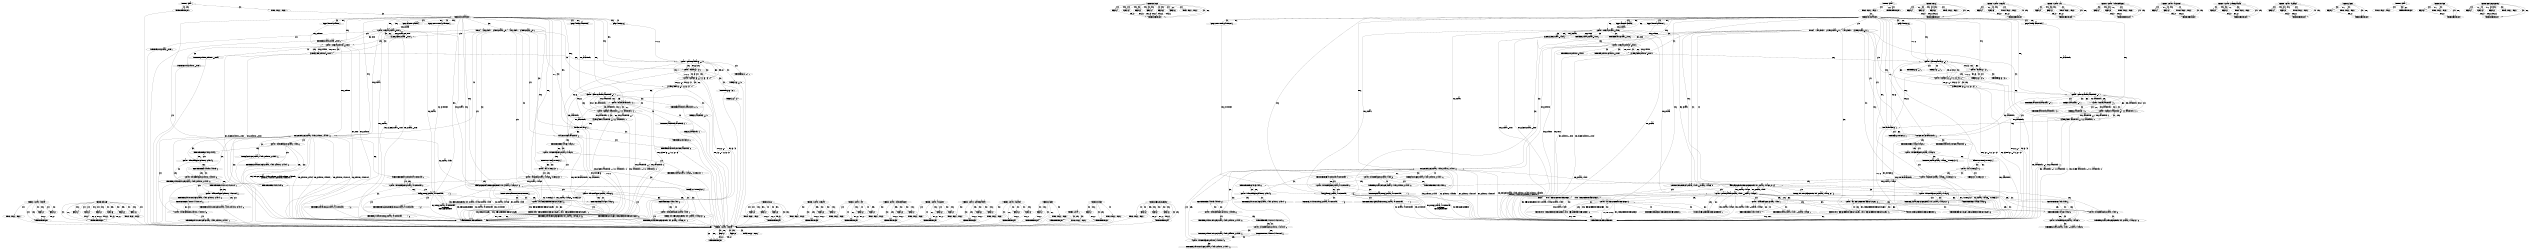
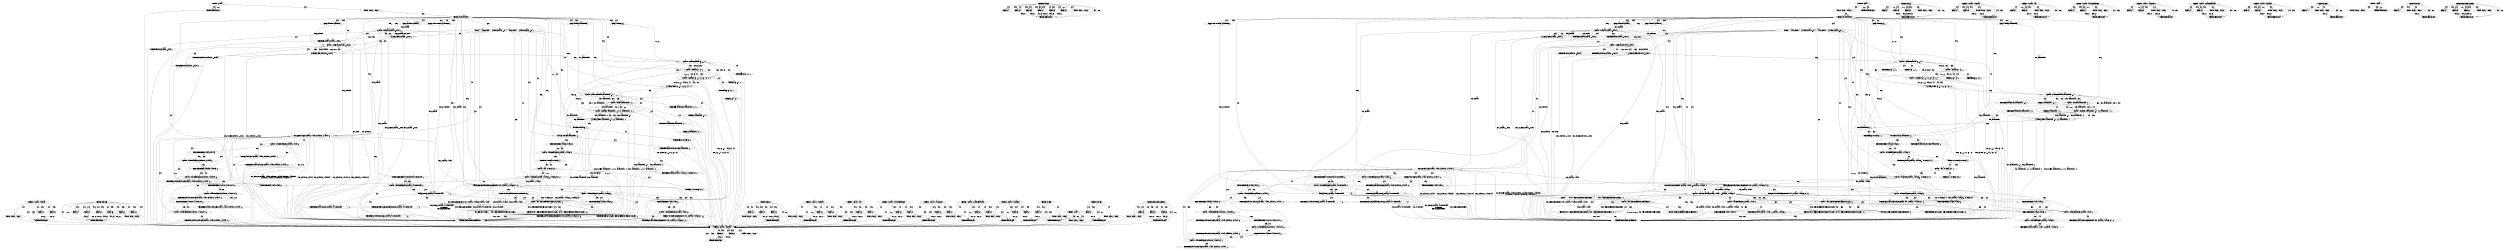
(1663, 212) -> none
